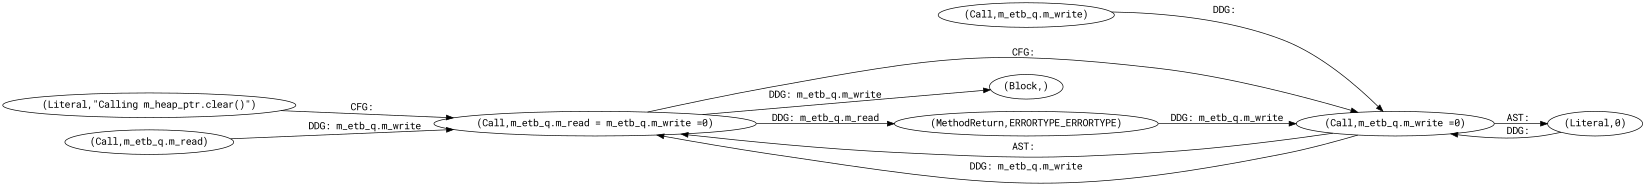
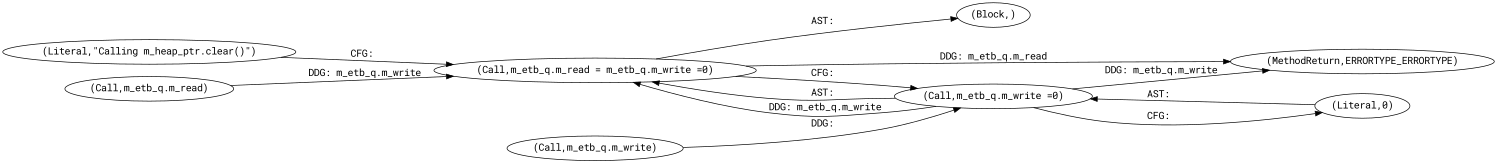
(825, 95) -> (825, 22)
(1521, 119) -> (1161, 117)
(1224, 124) -> (1168, 80)
(1521, 132) -> (1161, 95)
